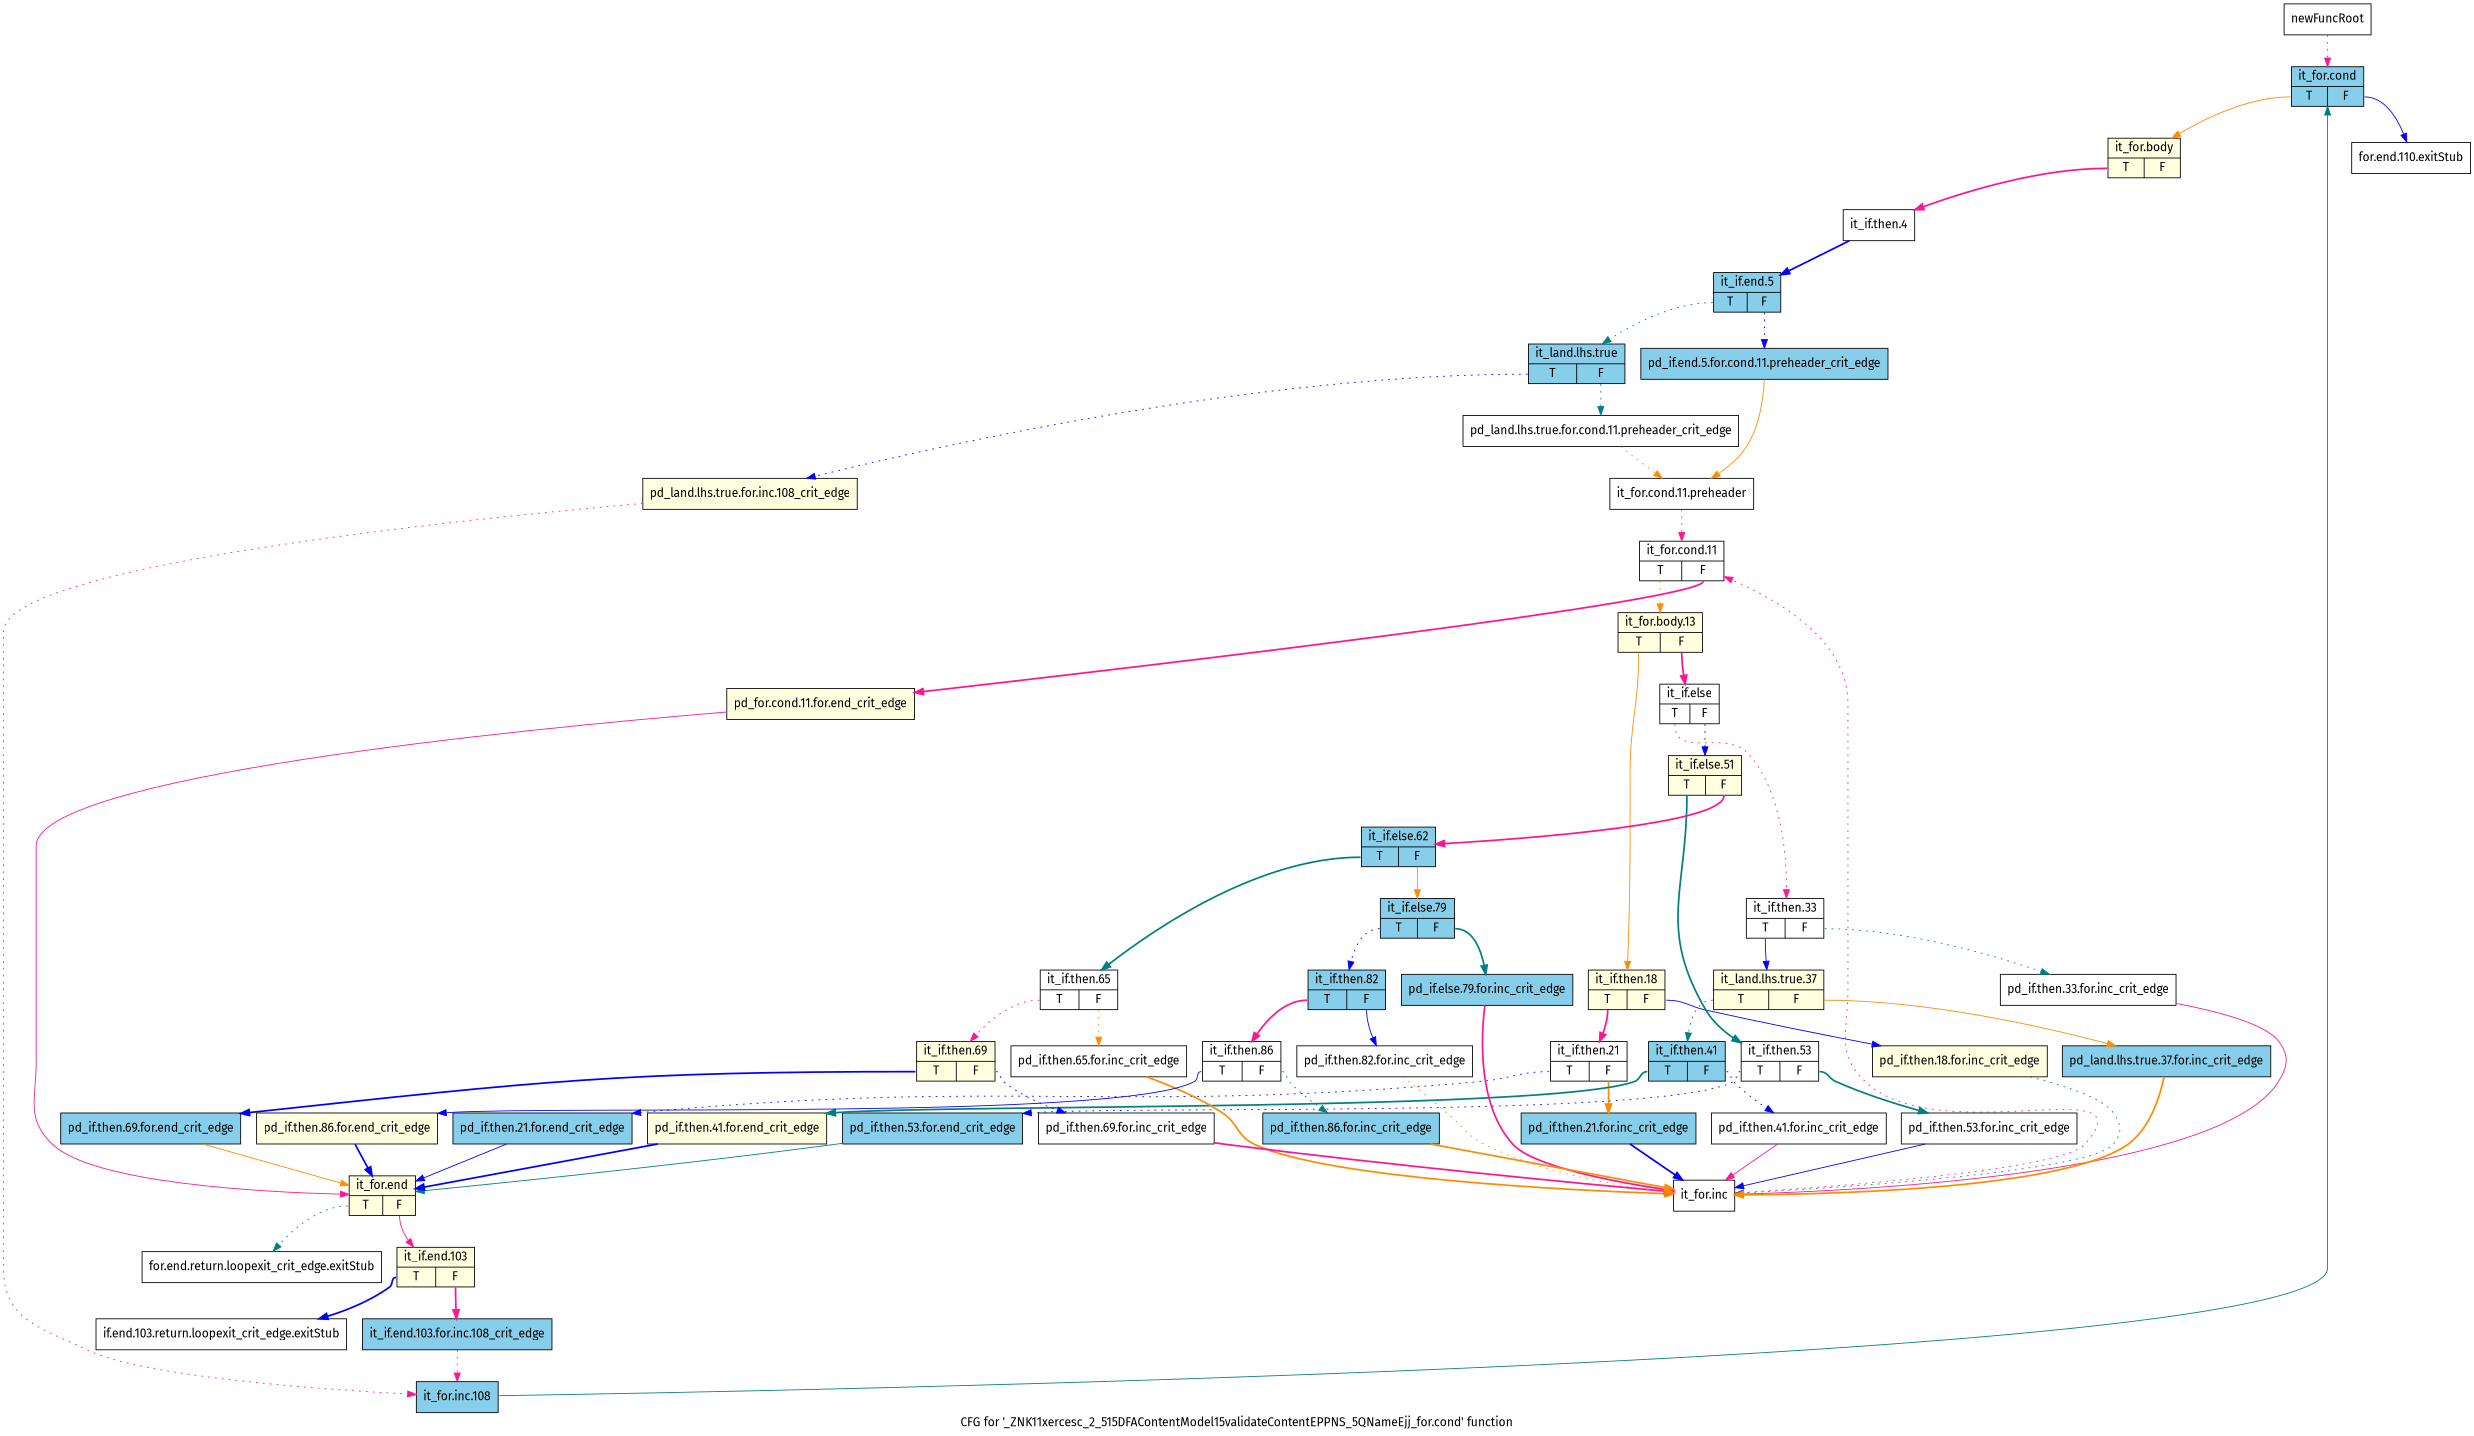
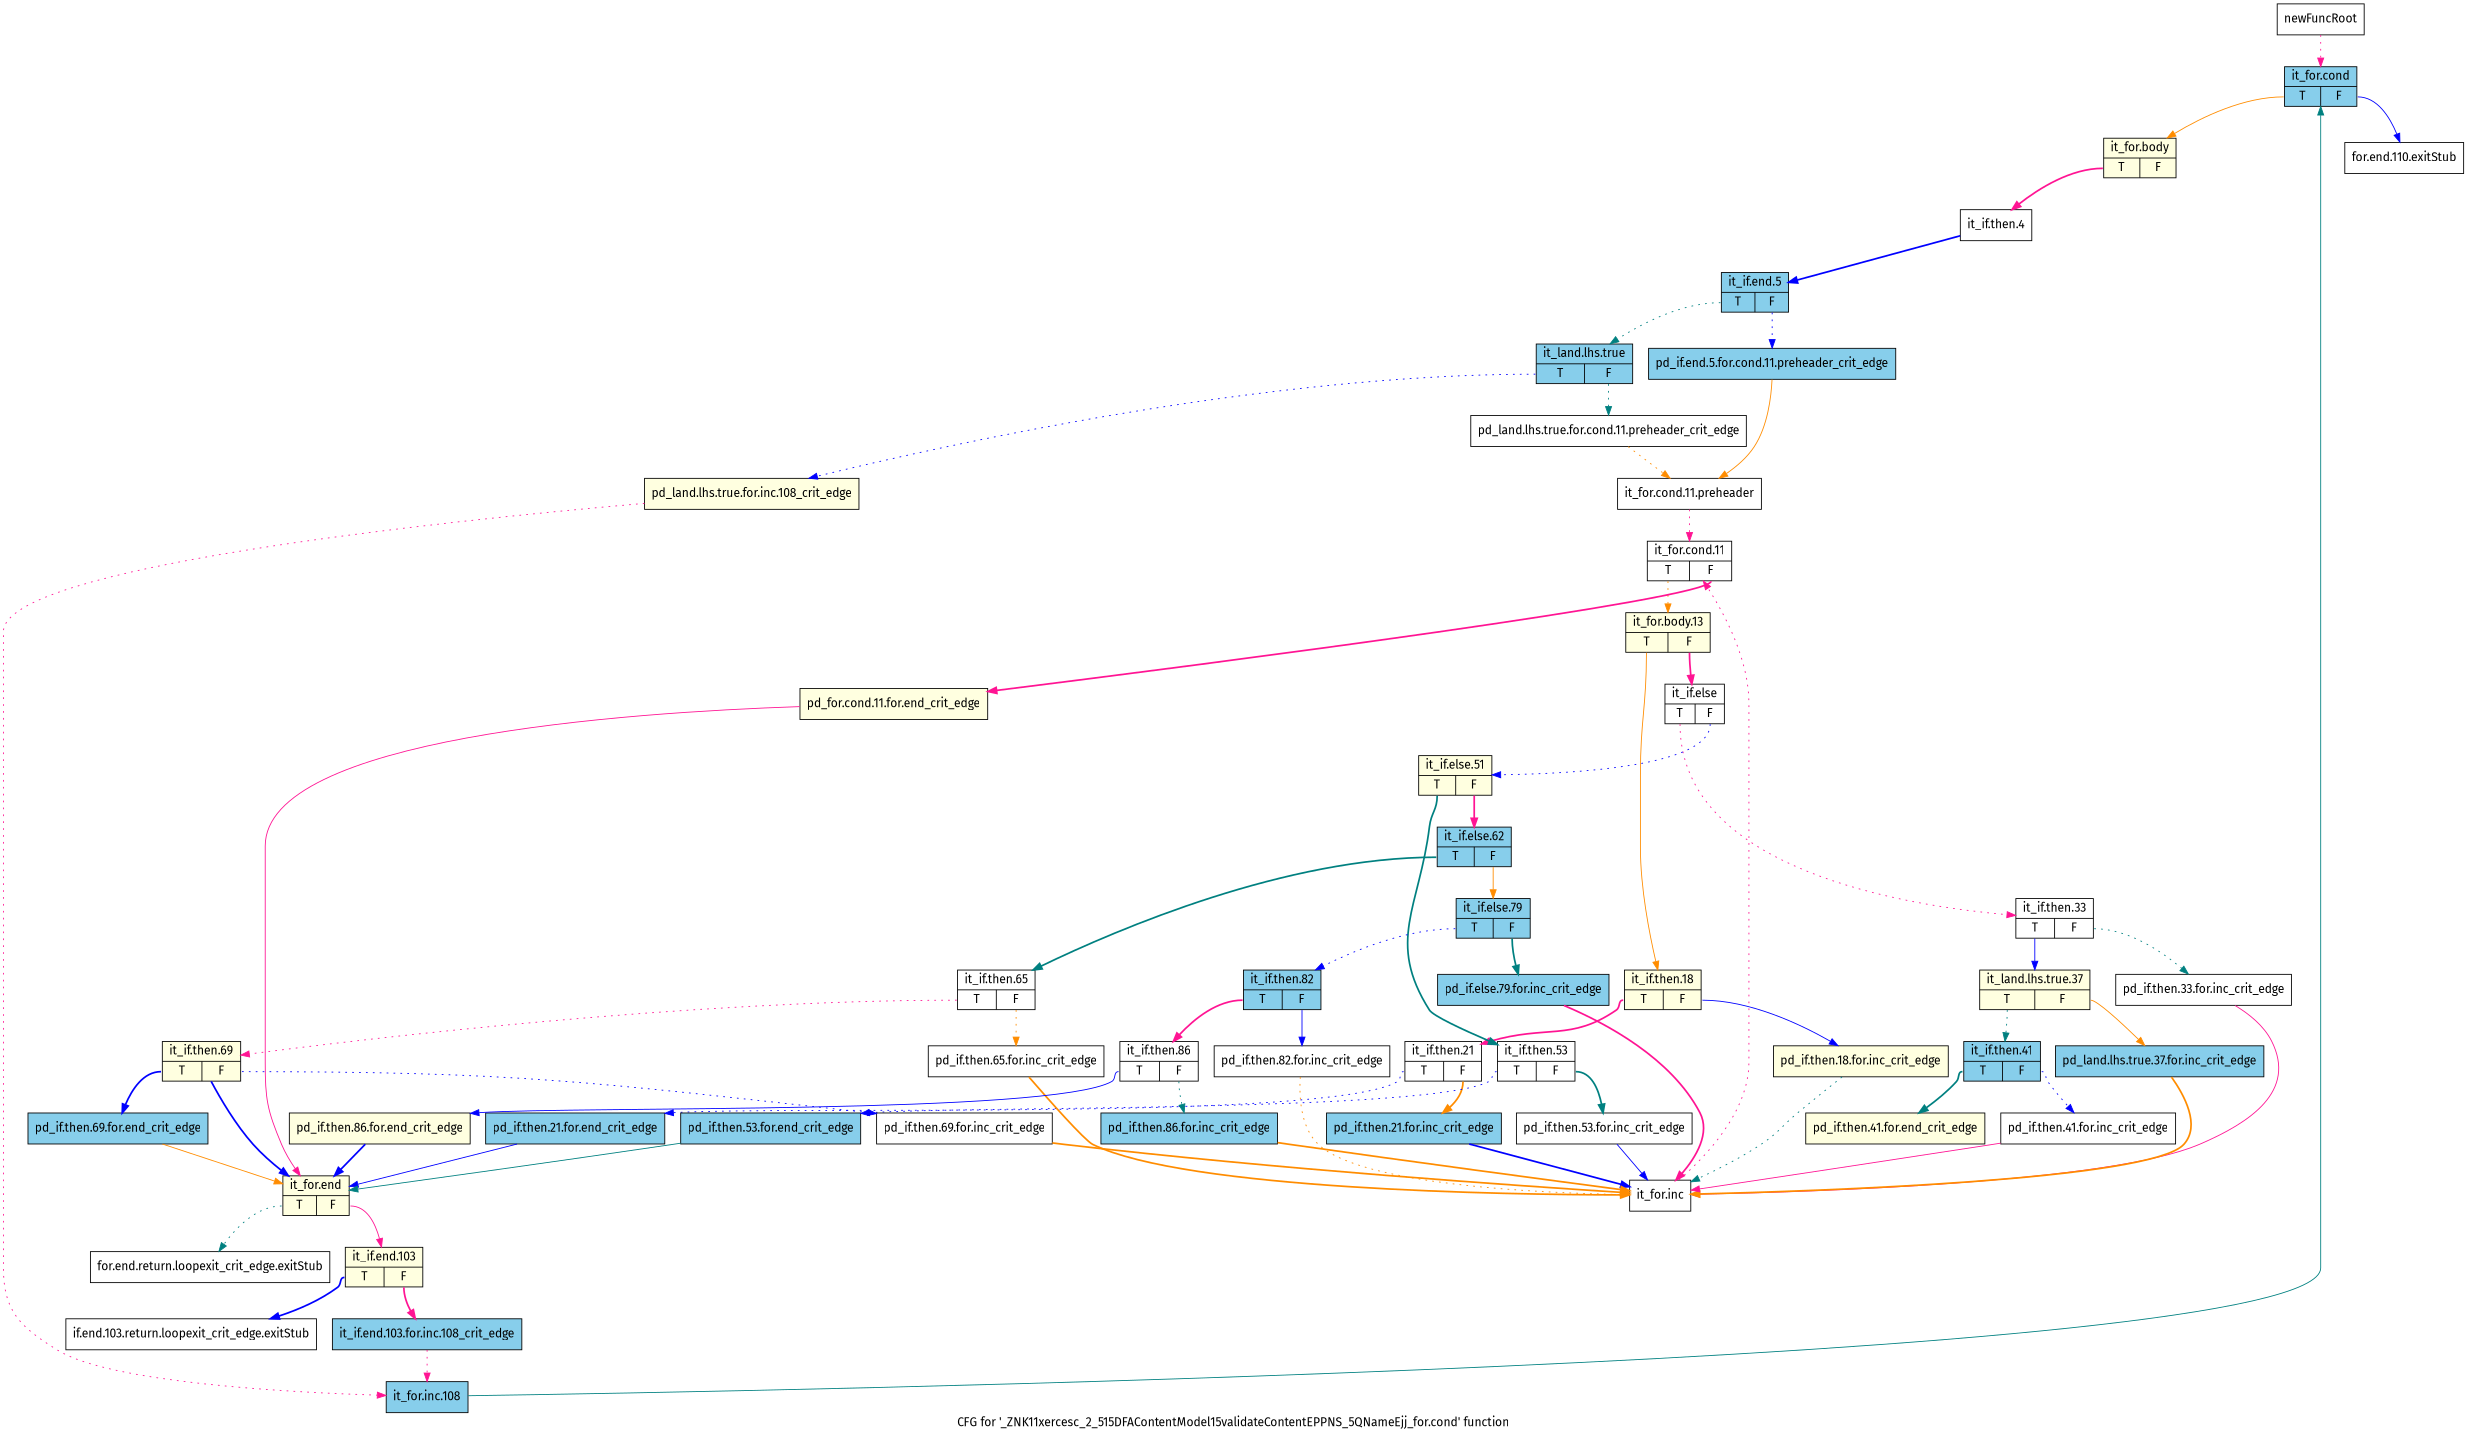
(541, 1166) -> (241, 1130)
(1439, 1169) -> (1336, 1171)
